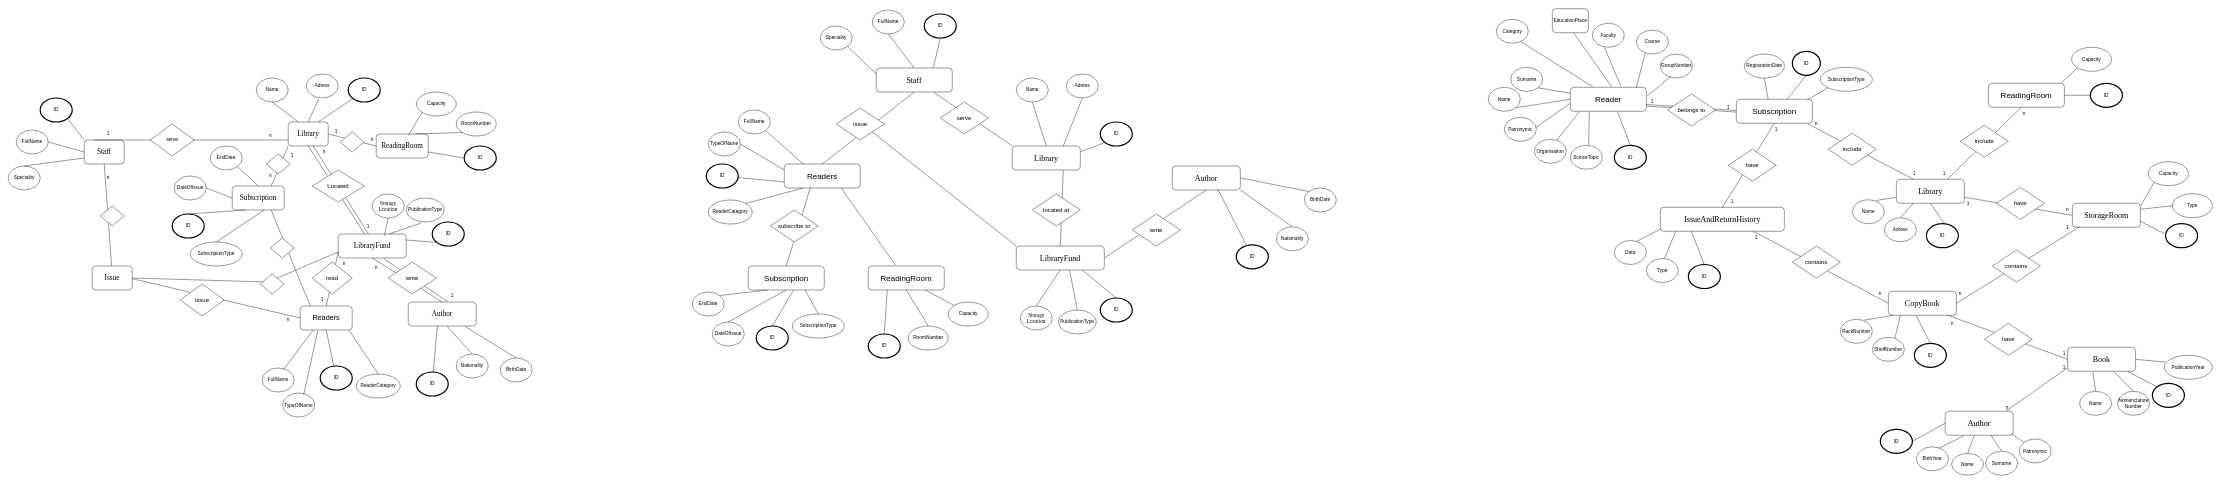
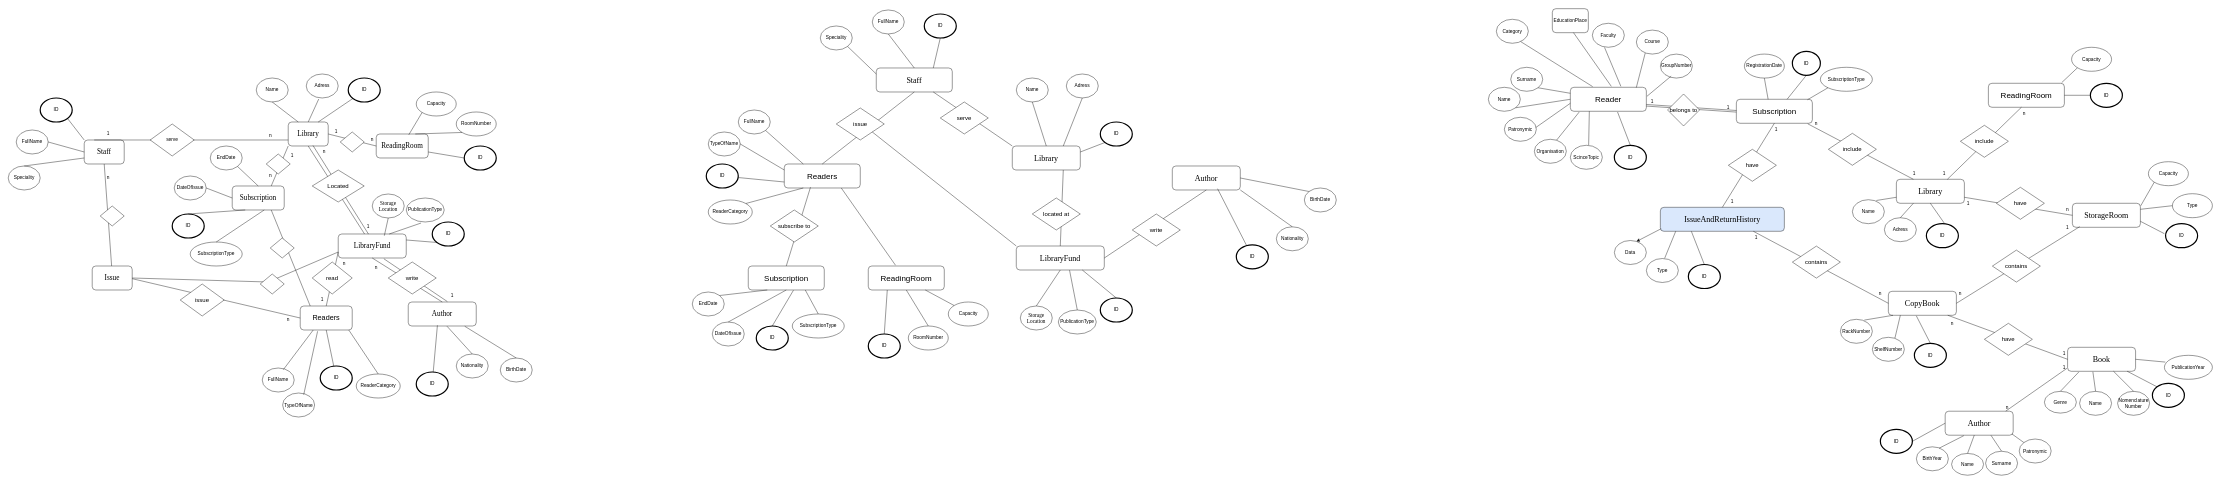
(1691, 110) -> (1683, 110)
(1056, 210) -> (1056, 214)
(1722, 219) -> (1722, 219)
(1639, 240) -> (1640, 239)
none -> (2069, 381)
none -> (2060, 402)
